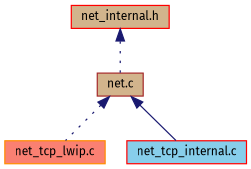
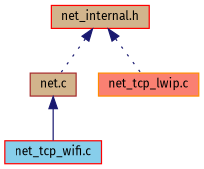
(83, 123) -> (128, 56)
(187, 152) -> (53, 152)
